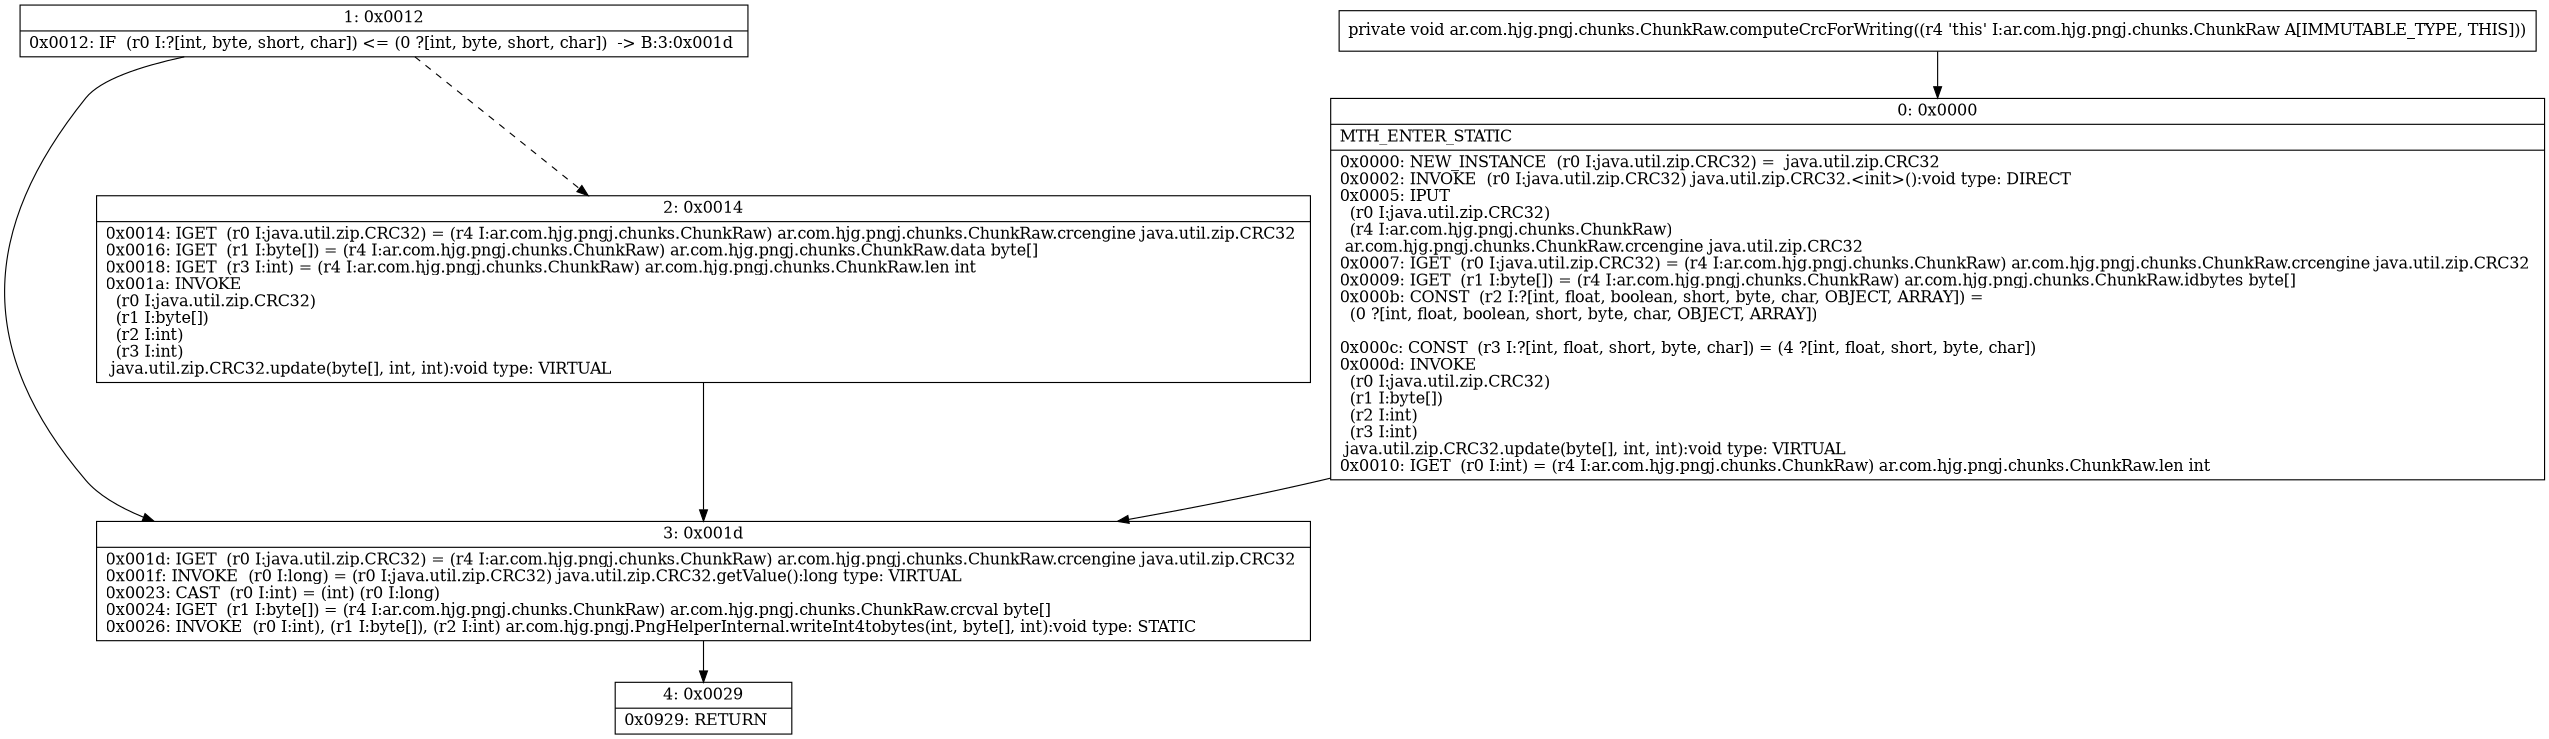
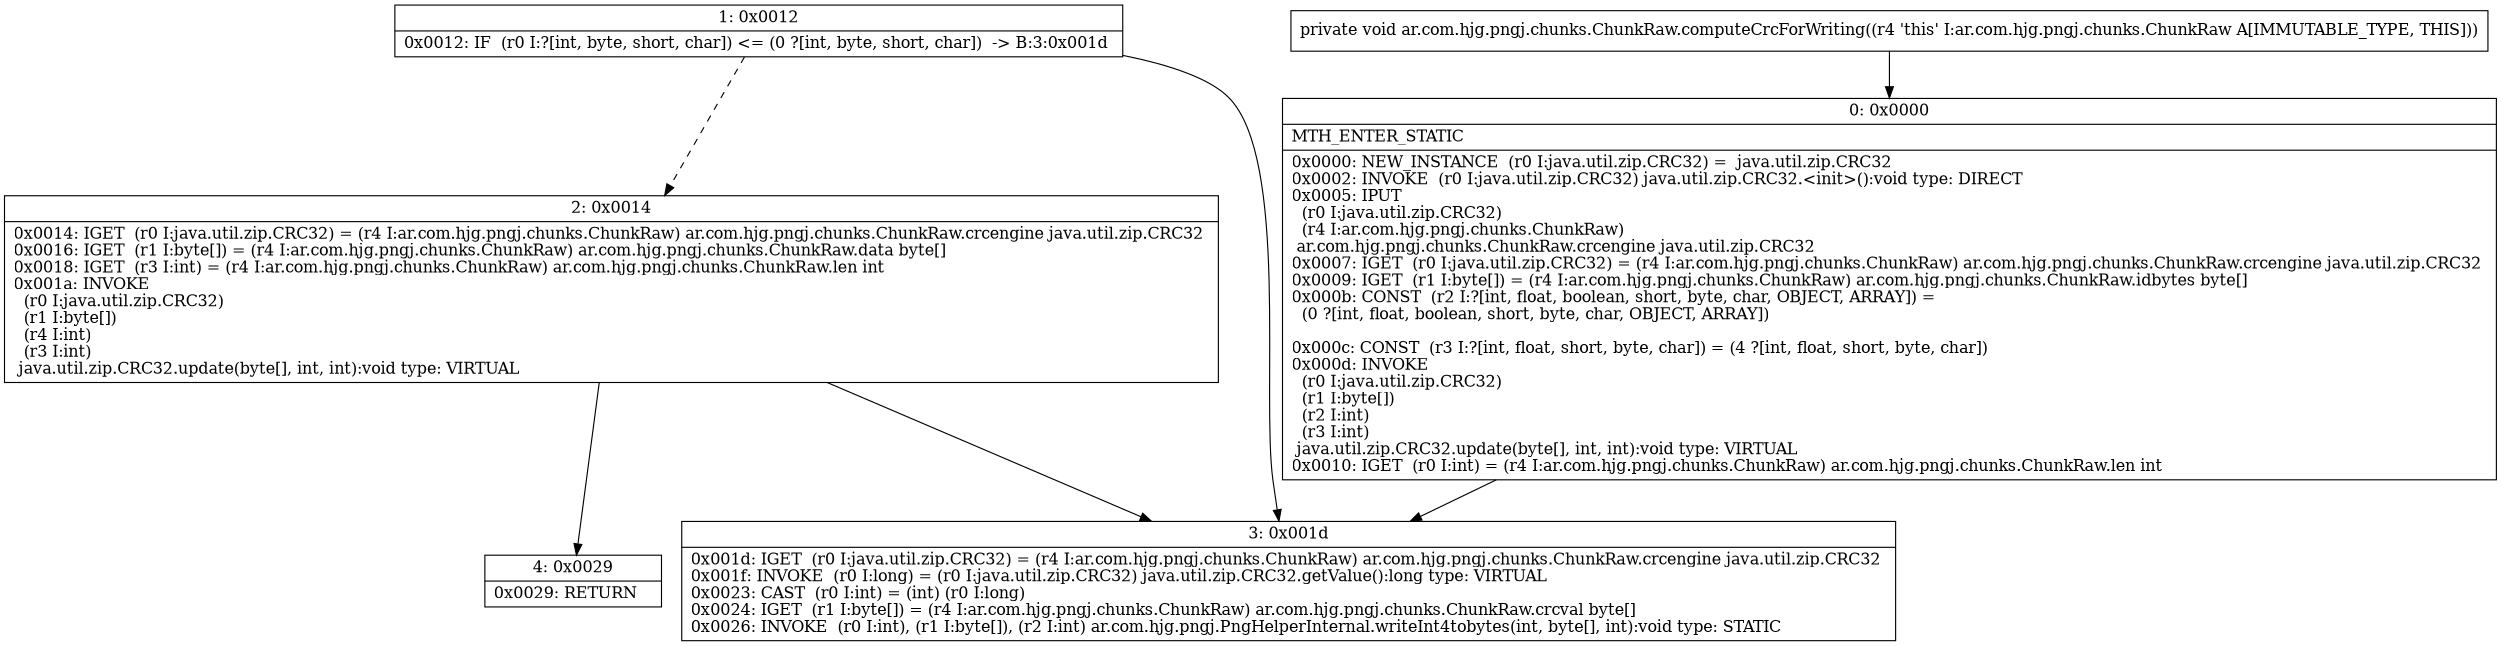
(145, 335) -> (53, 335)
(704, 656) -> (589, 463)
(704, 721) -> (573, 593)
